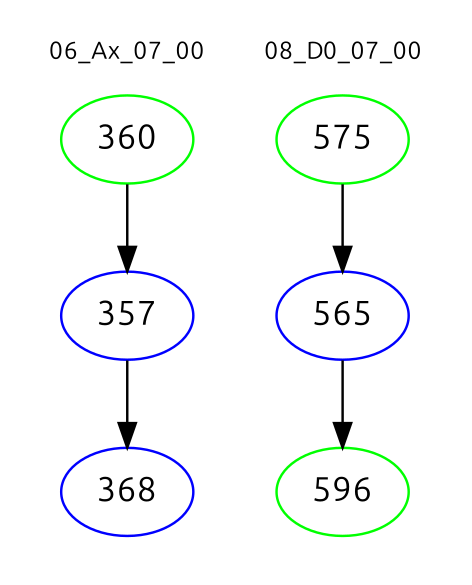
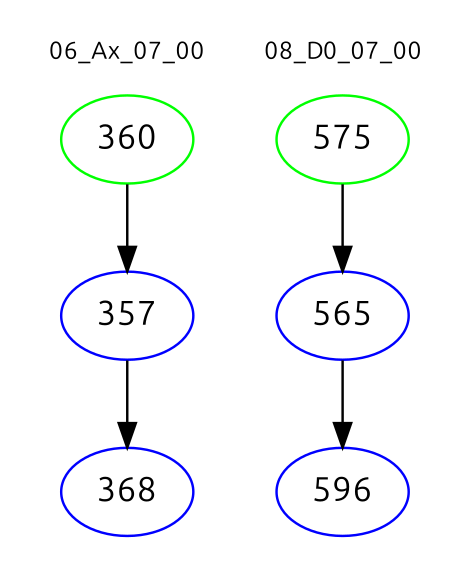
(343, 492) -> (343, 492)
